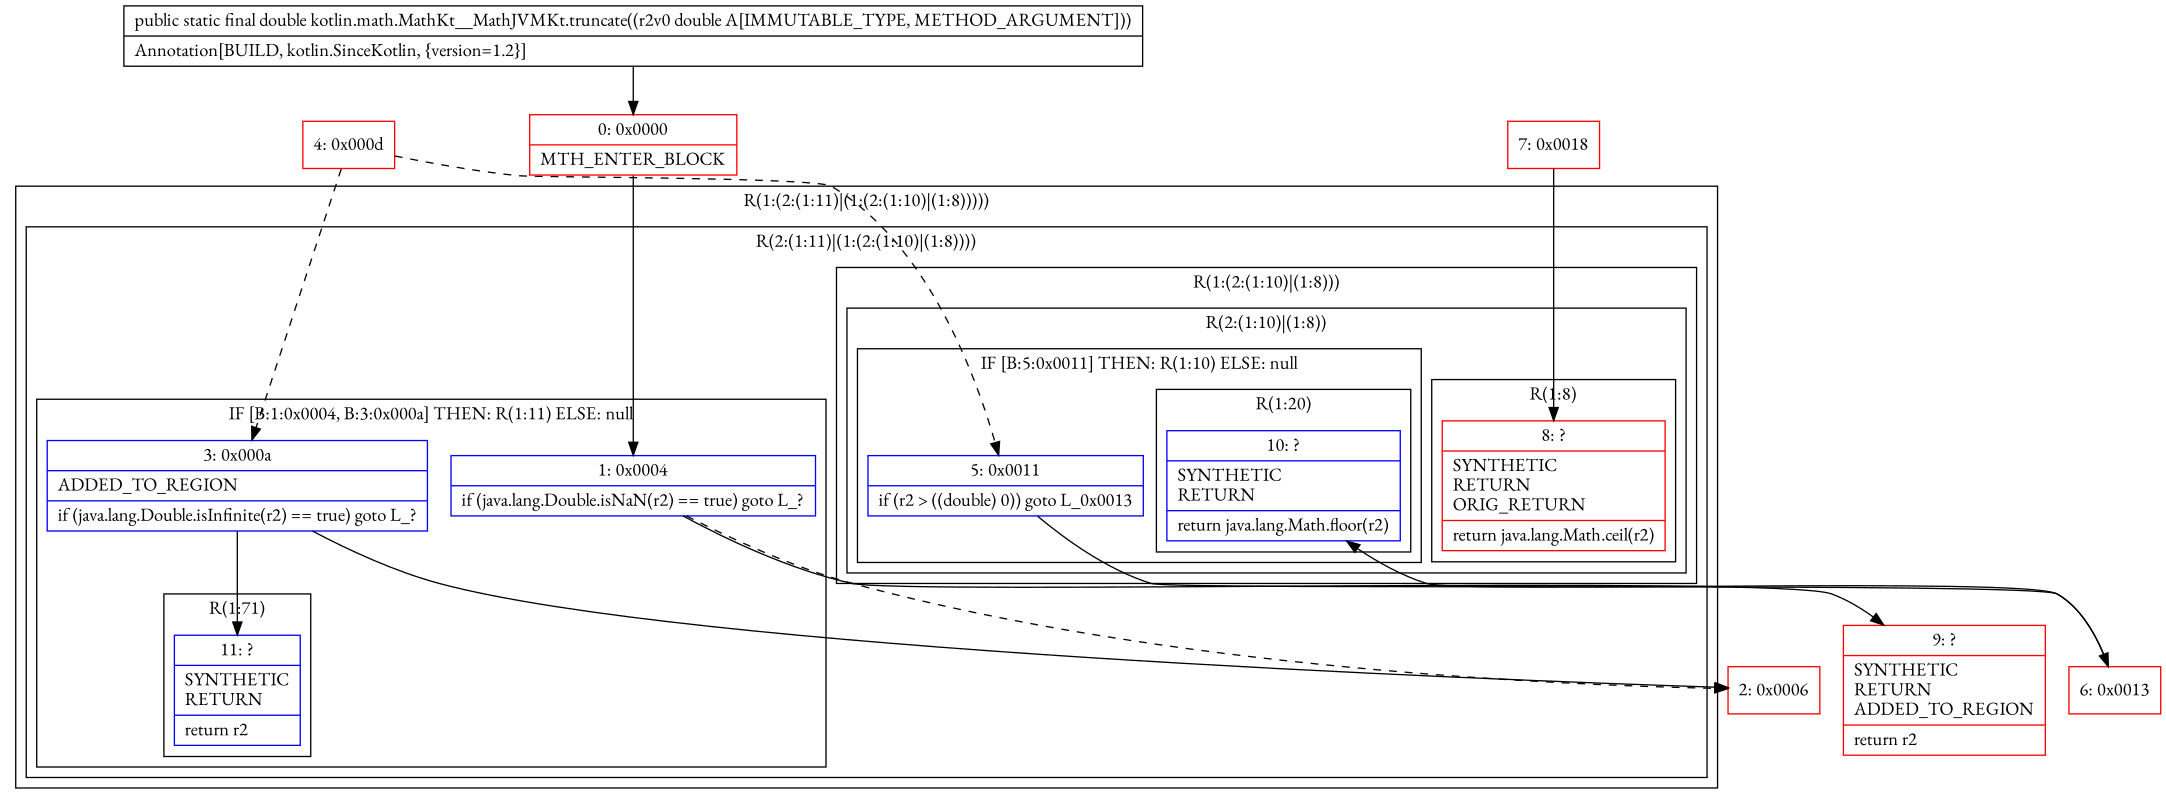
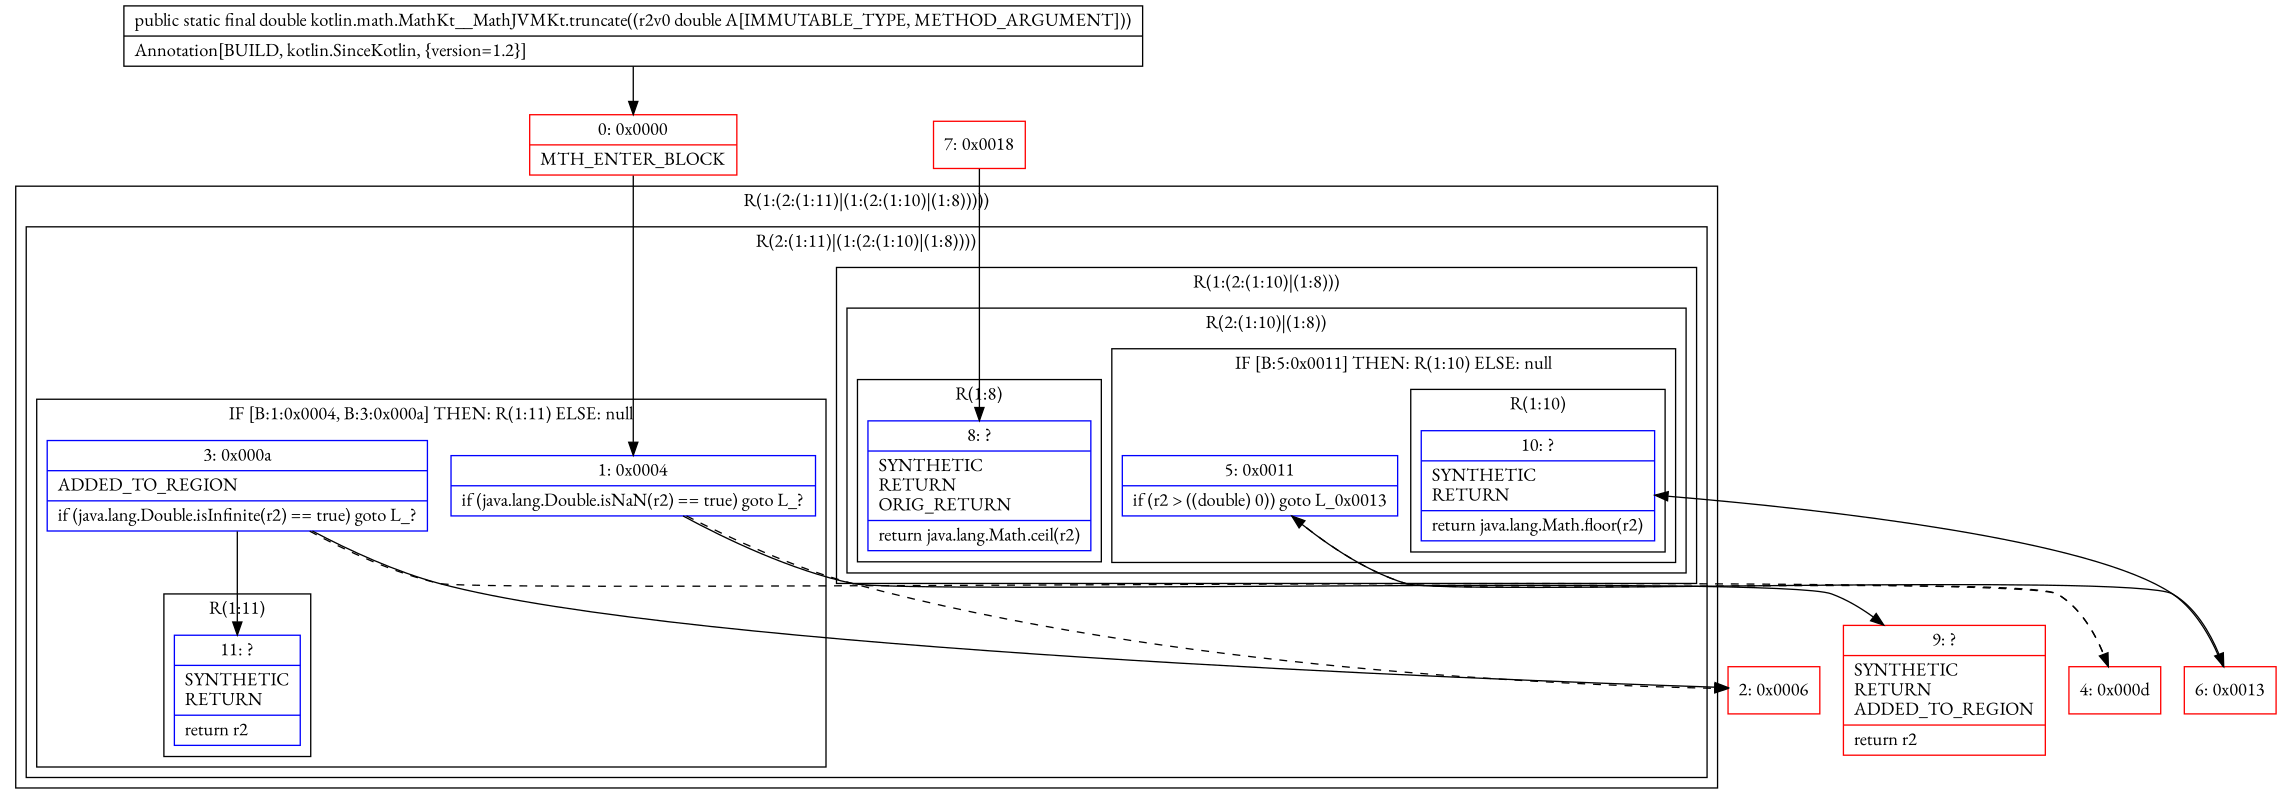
(299, 298) -> (804, 586)
(1284, 404) -> (1538, 404)
(1554, 486) -> (979, 486)
(237, 609) -> (237, 609)
